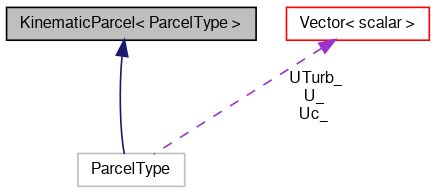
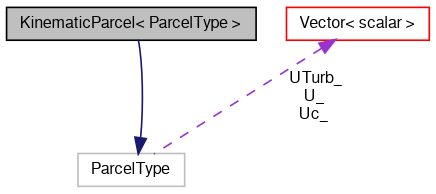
(120, 105) -> (142, 88)
